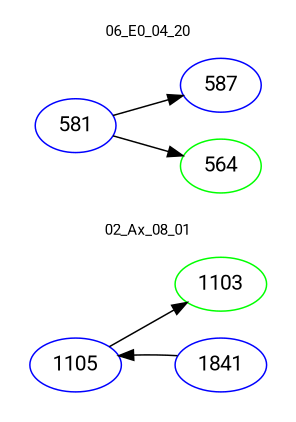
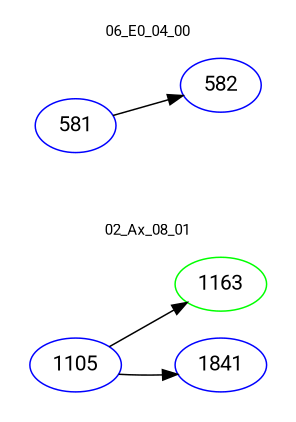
(148, 32) -> (148, 32)
(221, 85) -> (221, 85)
(221, 166) -> none
(221, 284) -> (221, 284)
(156, 355) -> (140, 375)
